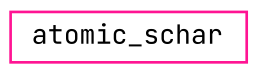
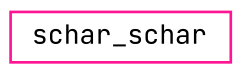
(129, 37) -> (121, 37)
